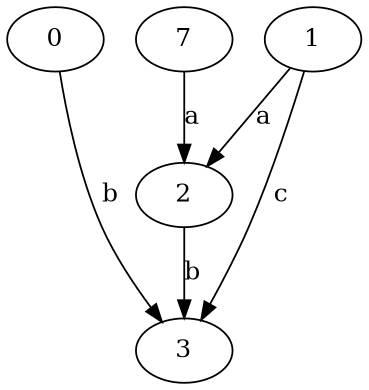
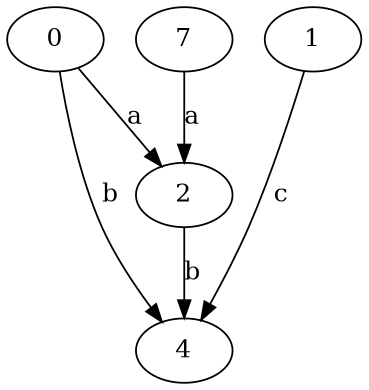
(254, 110) -> (114, 110)
(184, 351) -> (184, 351)
